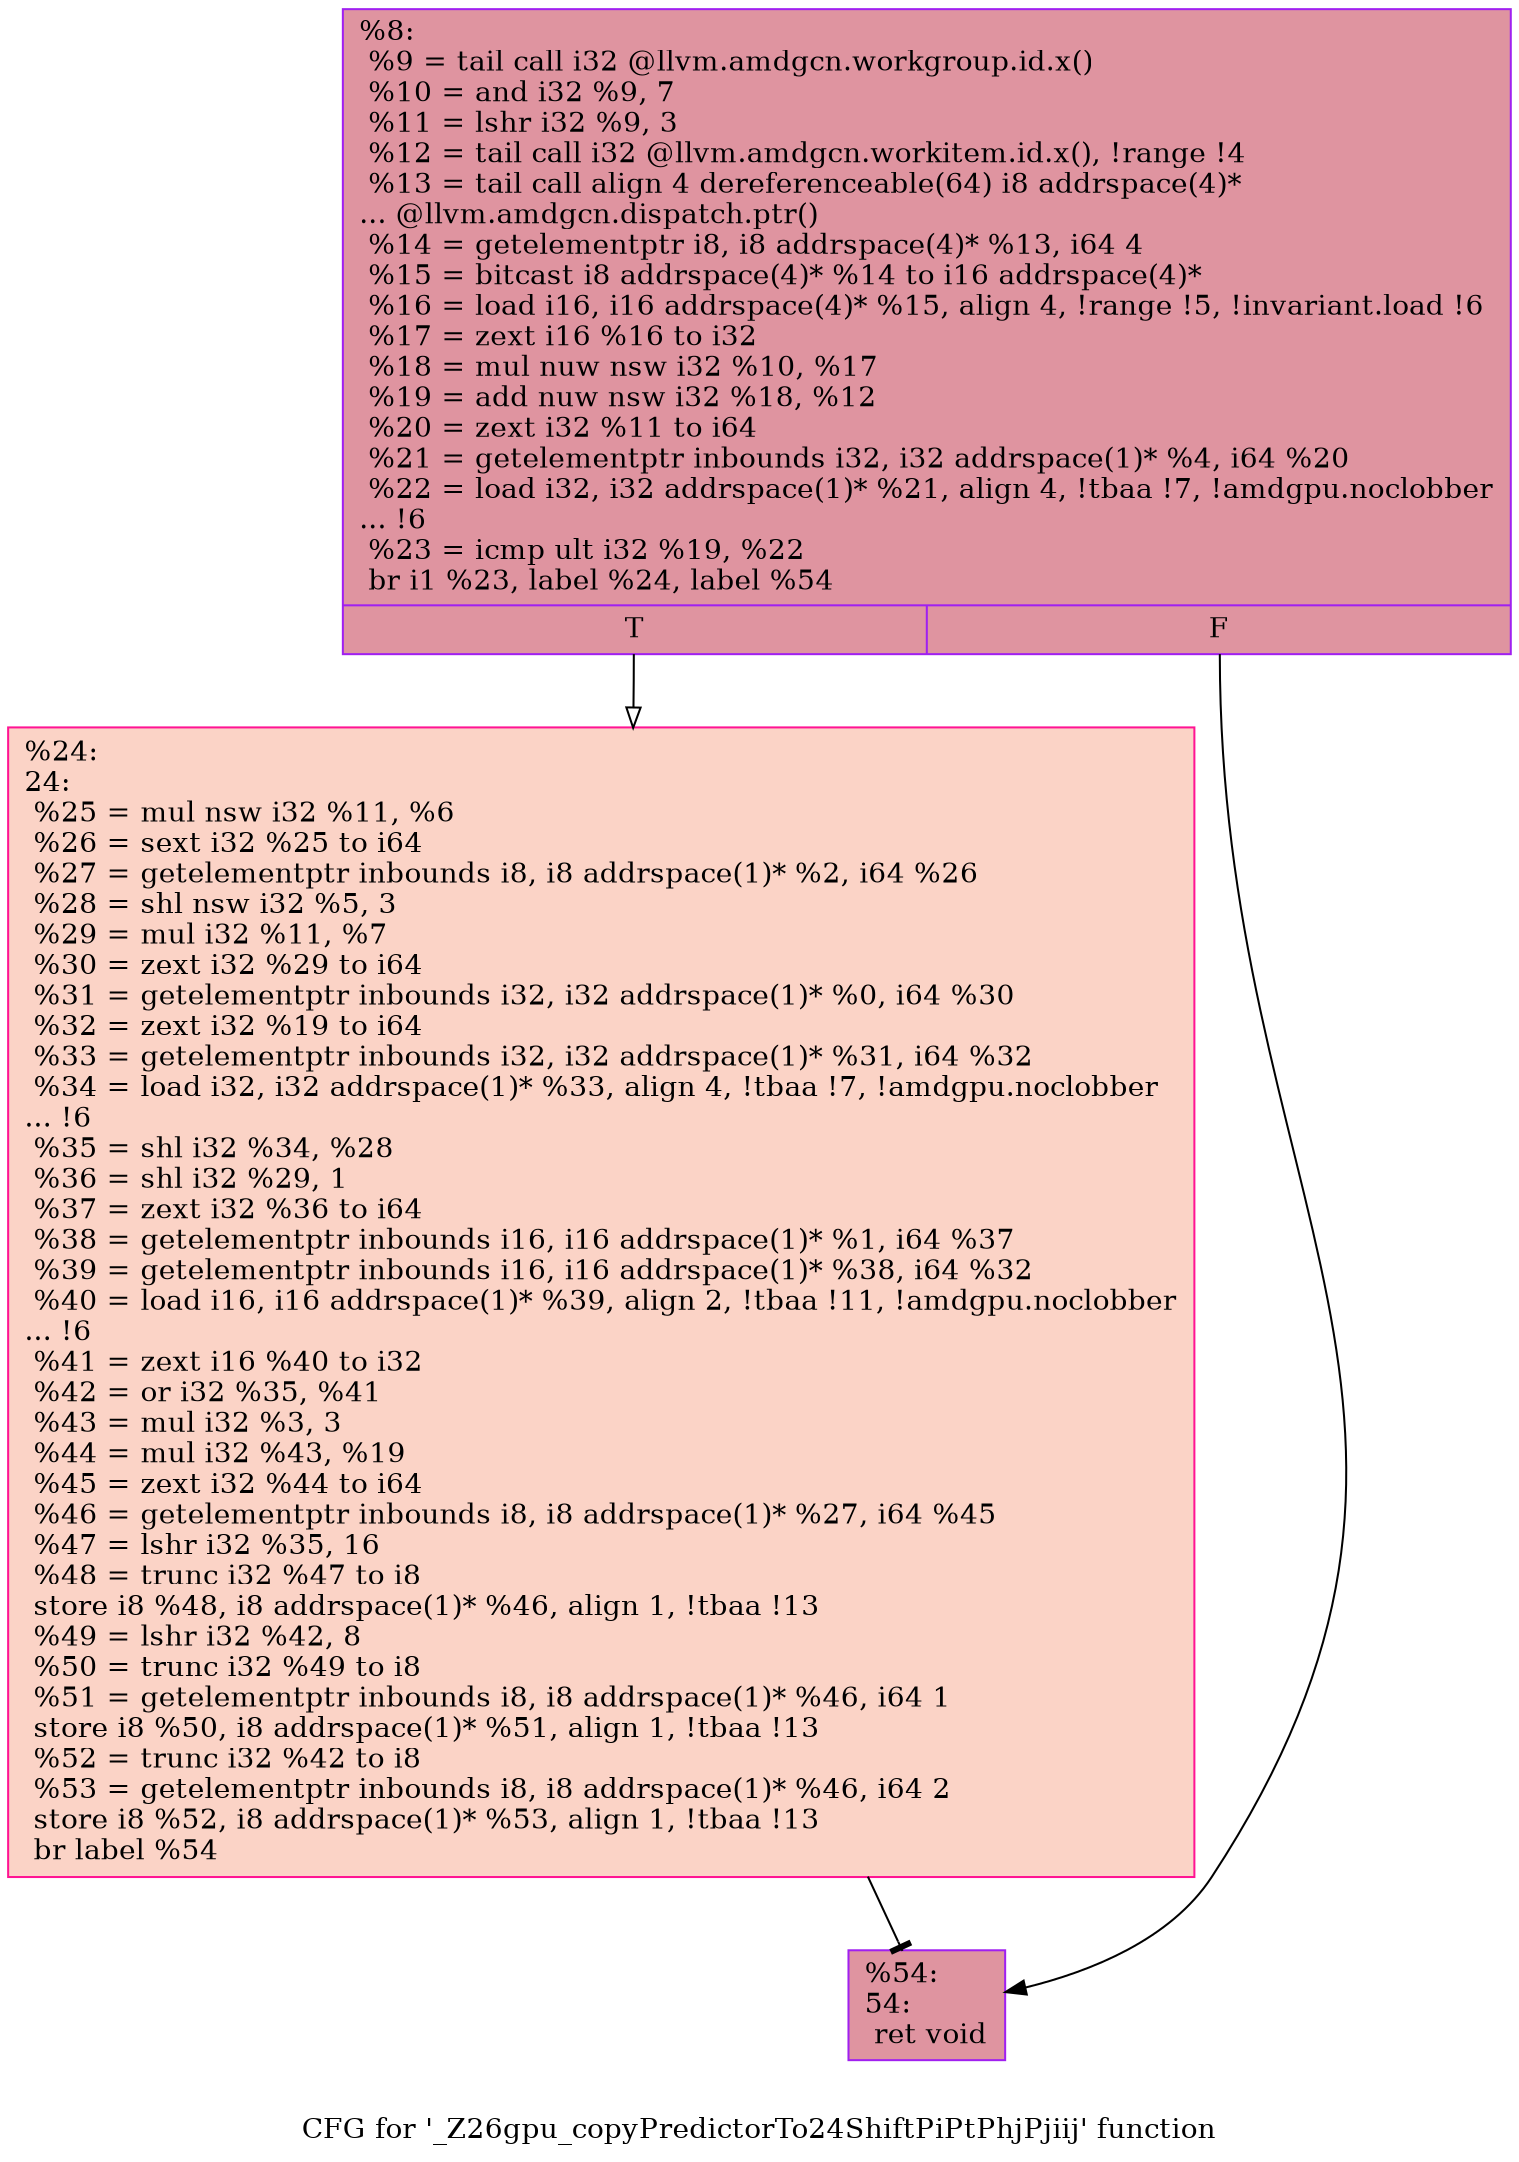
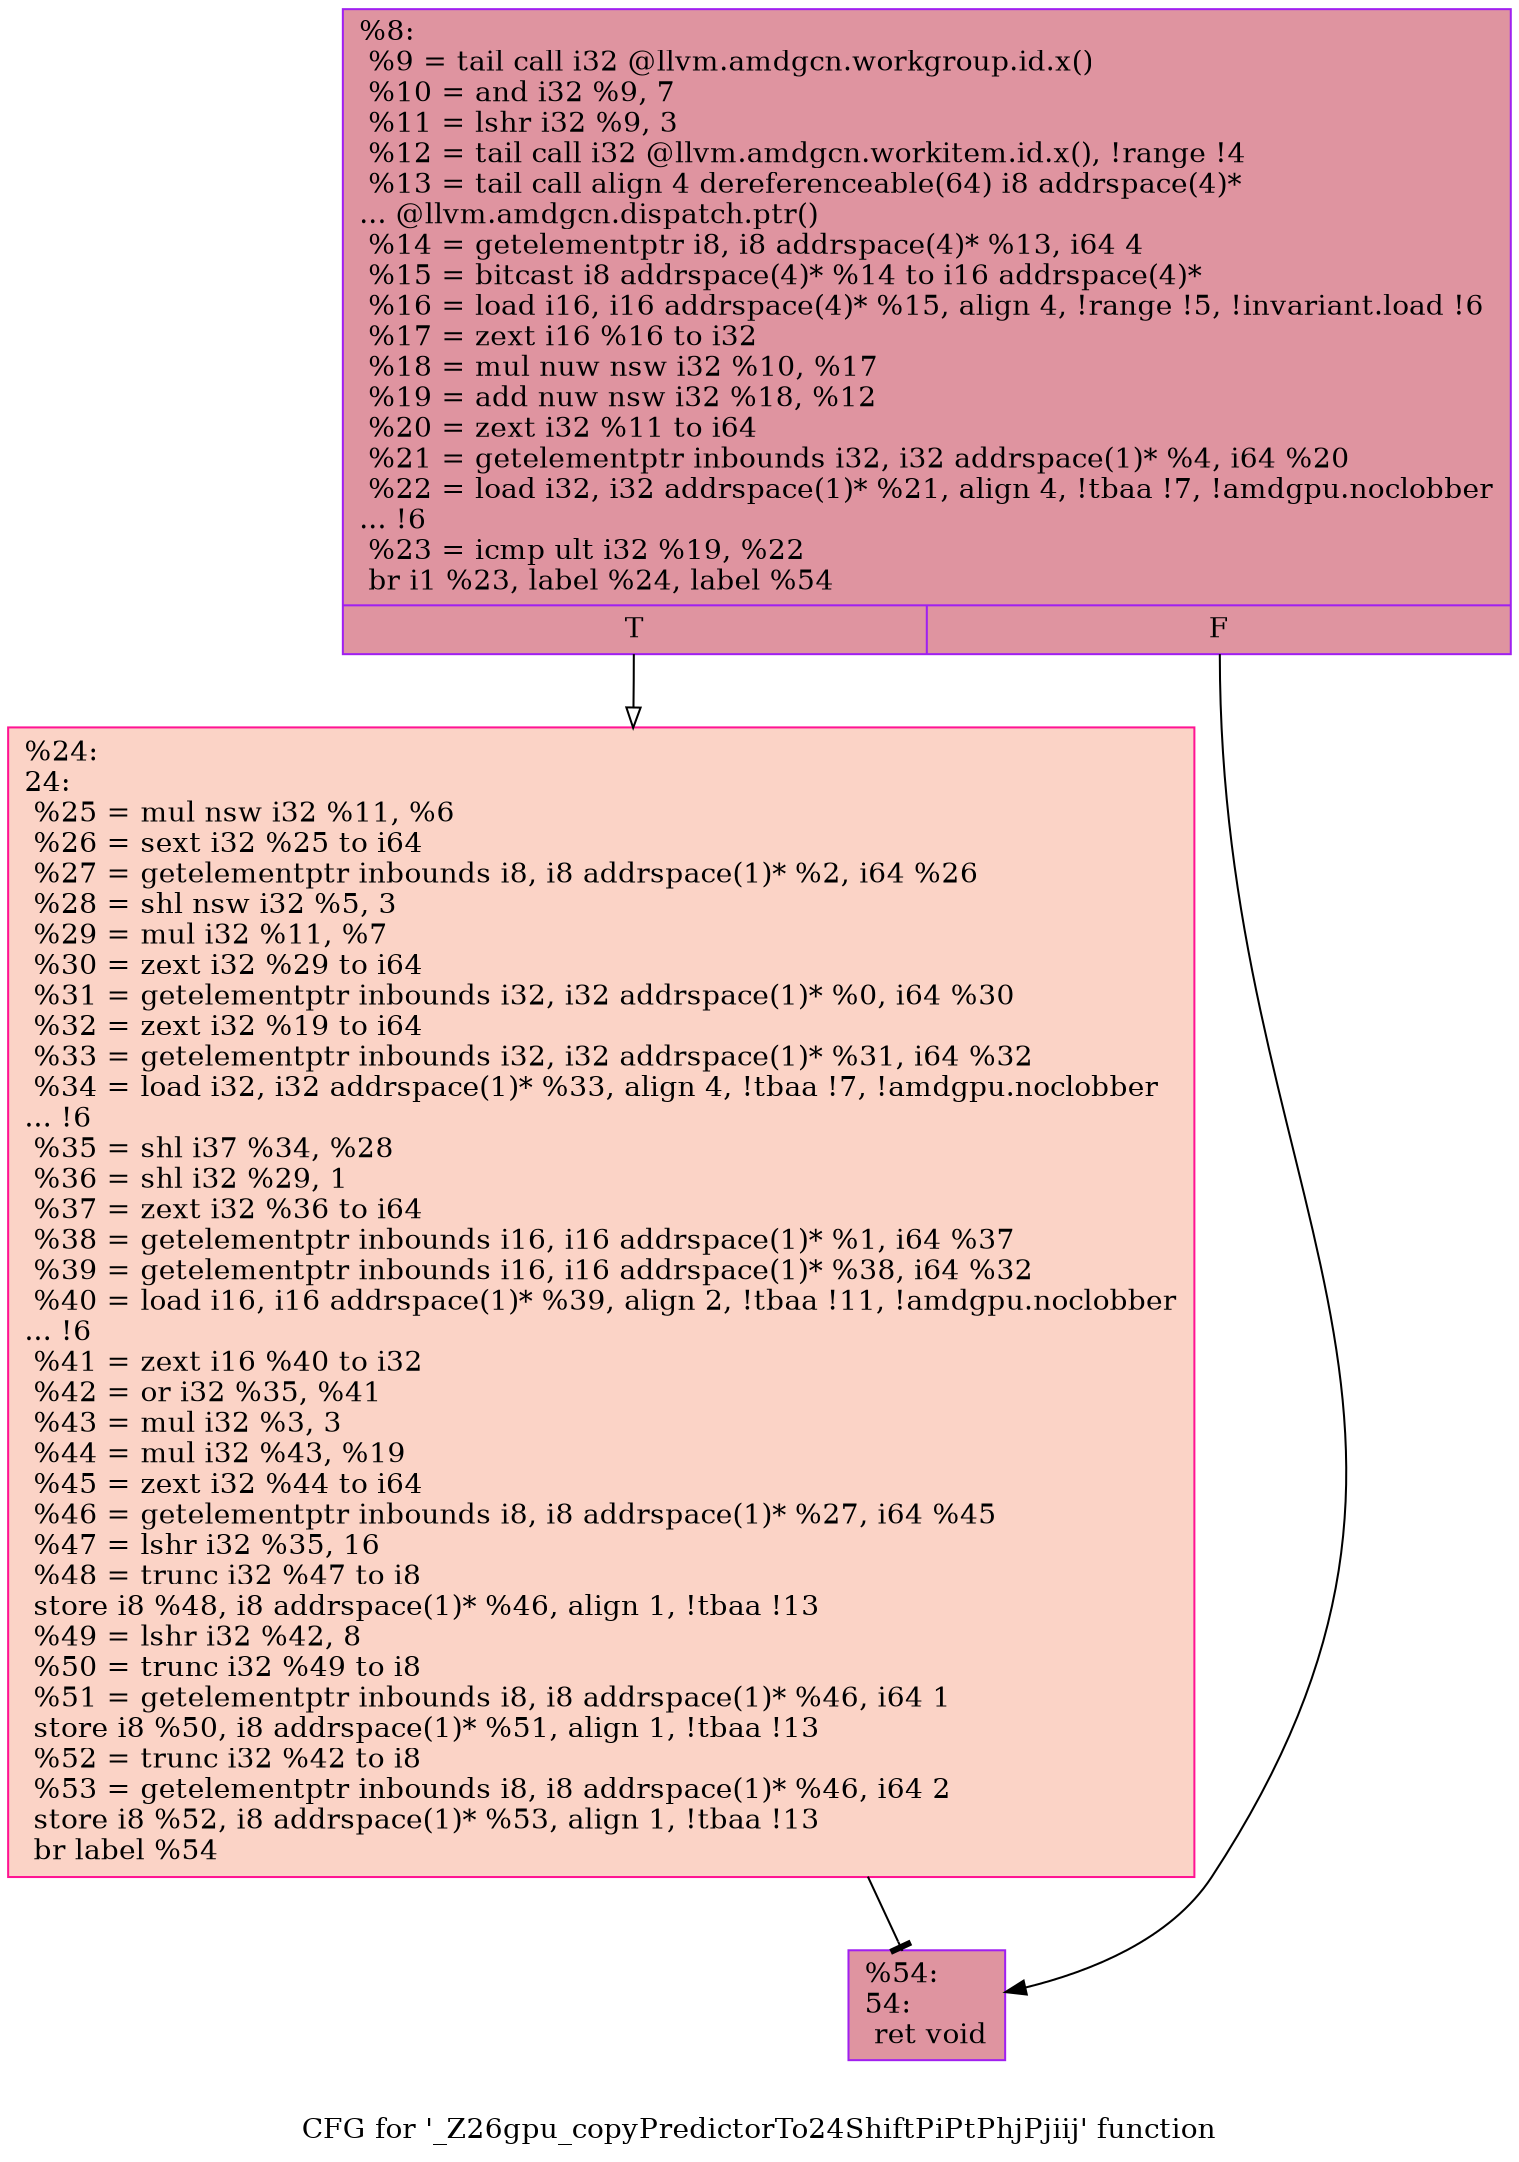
(210, 1149) -> (210, 1149)
